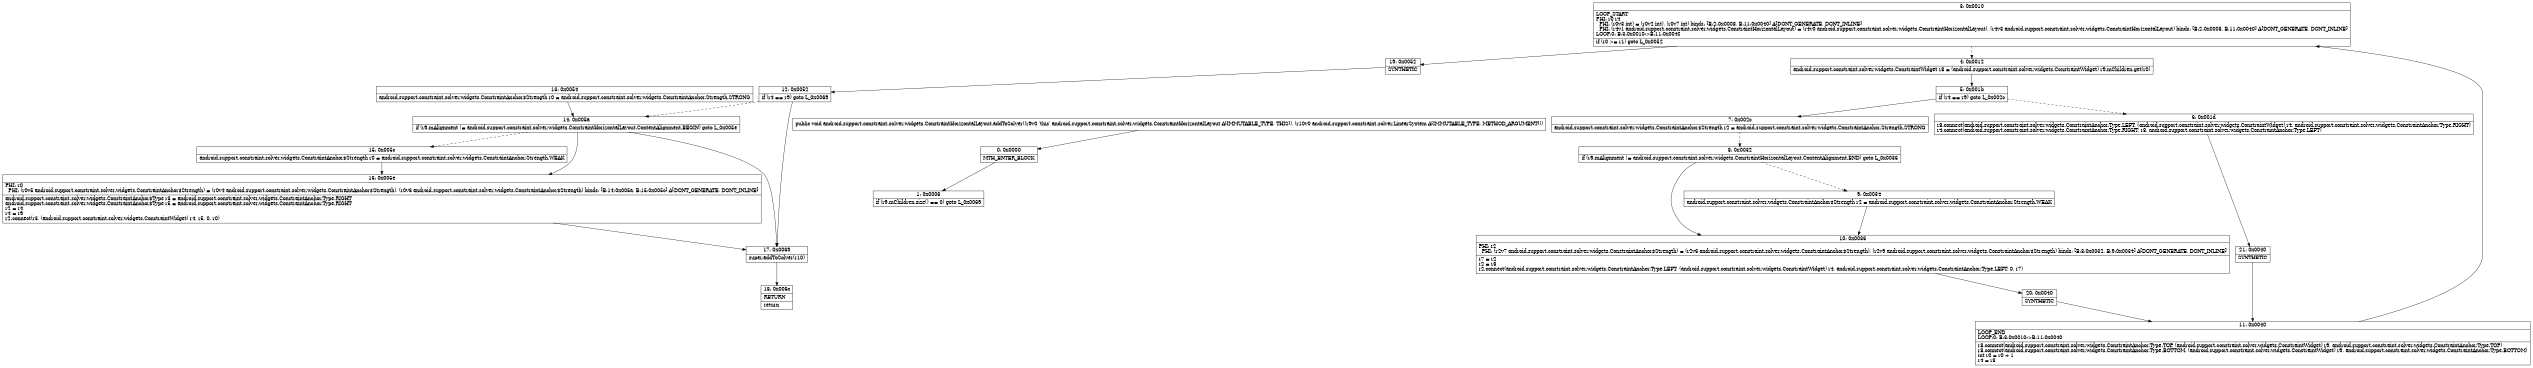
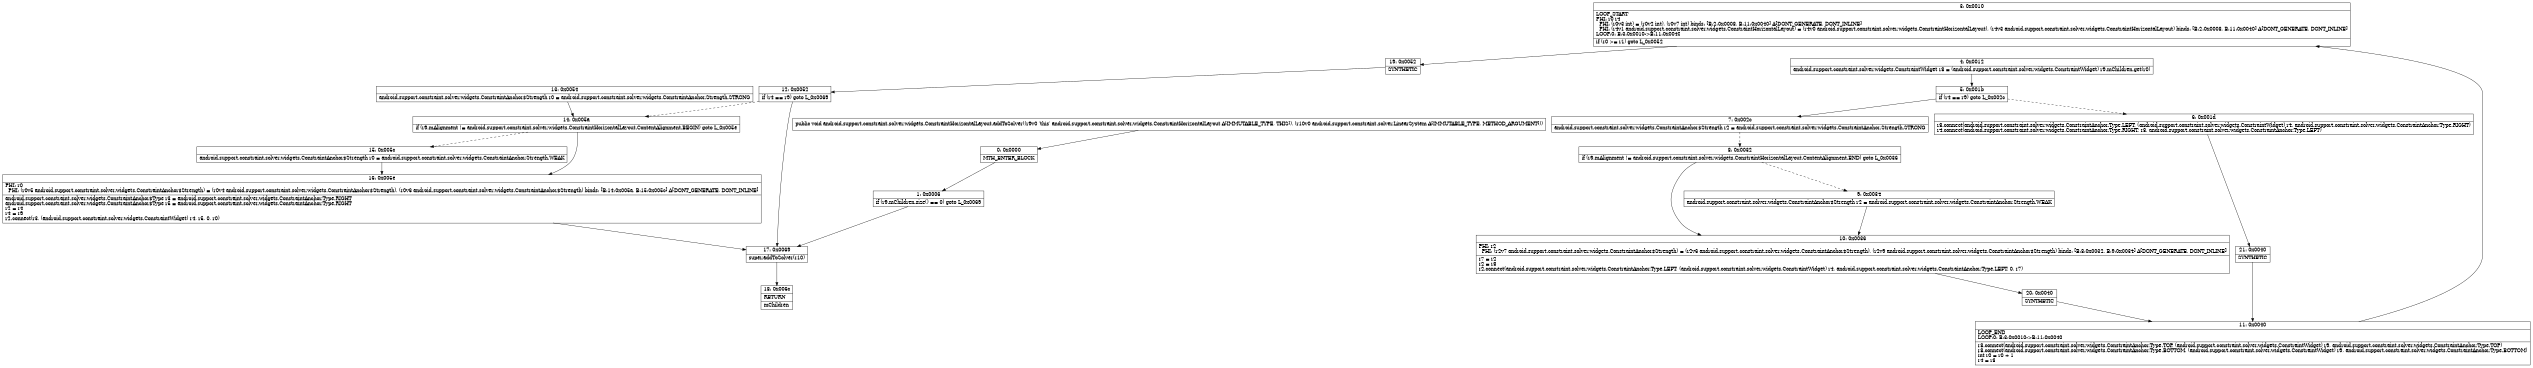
(1972, 51) -> none
(732, 157) -> (854, 226)
(771, 305) -> (776, 305)
